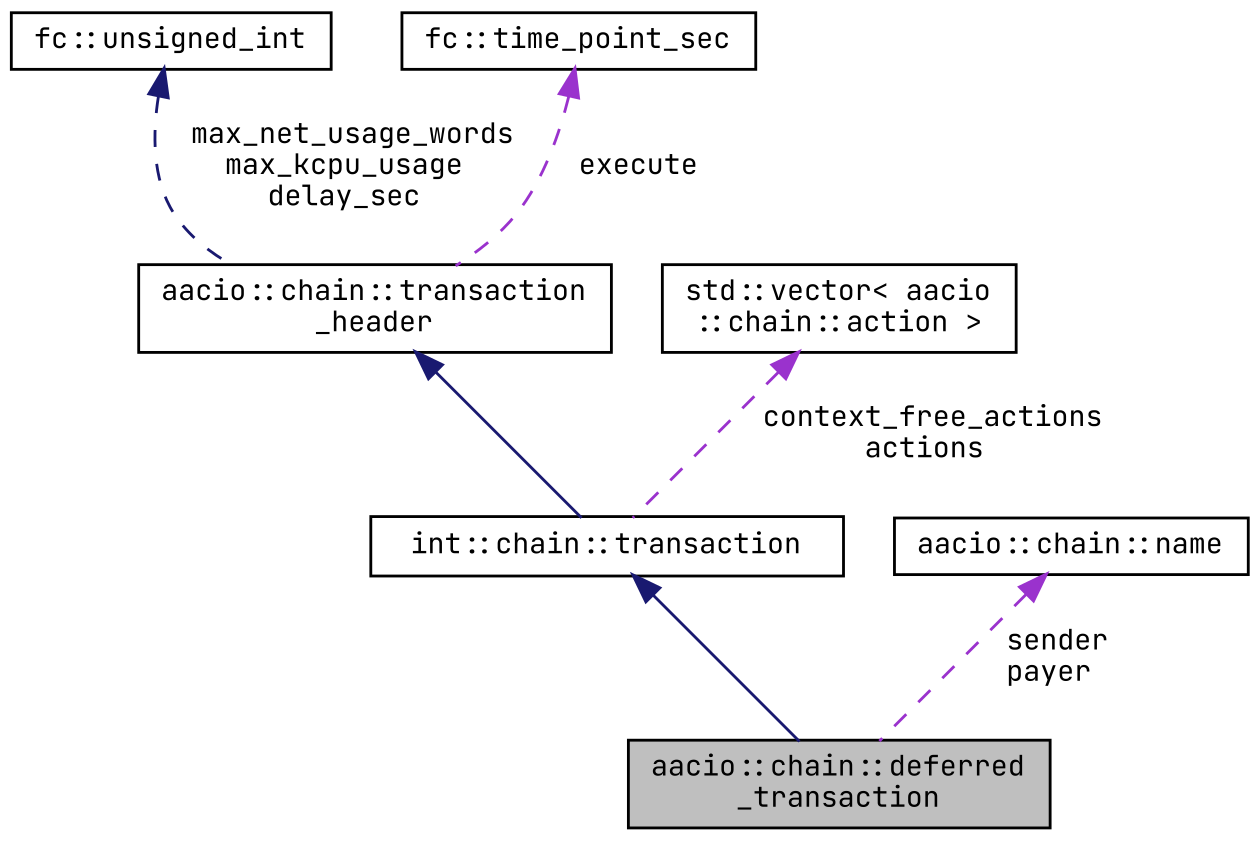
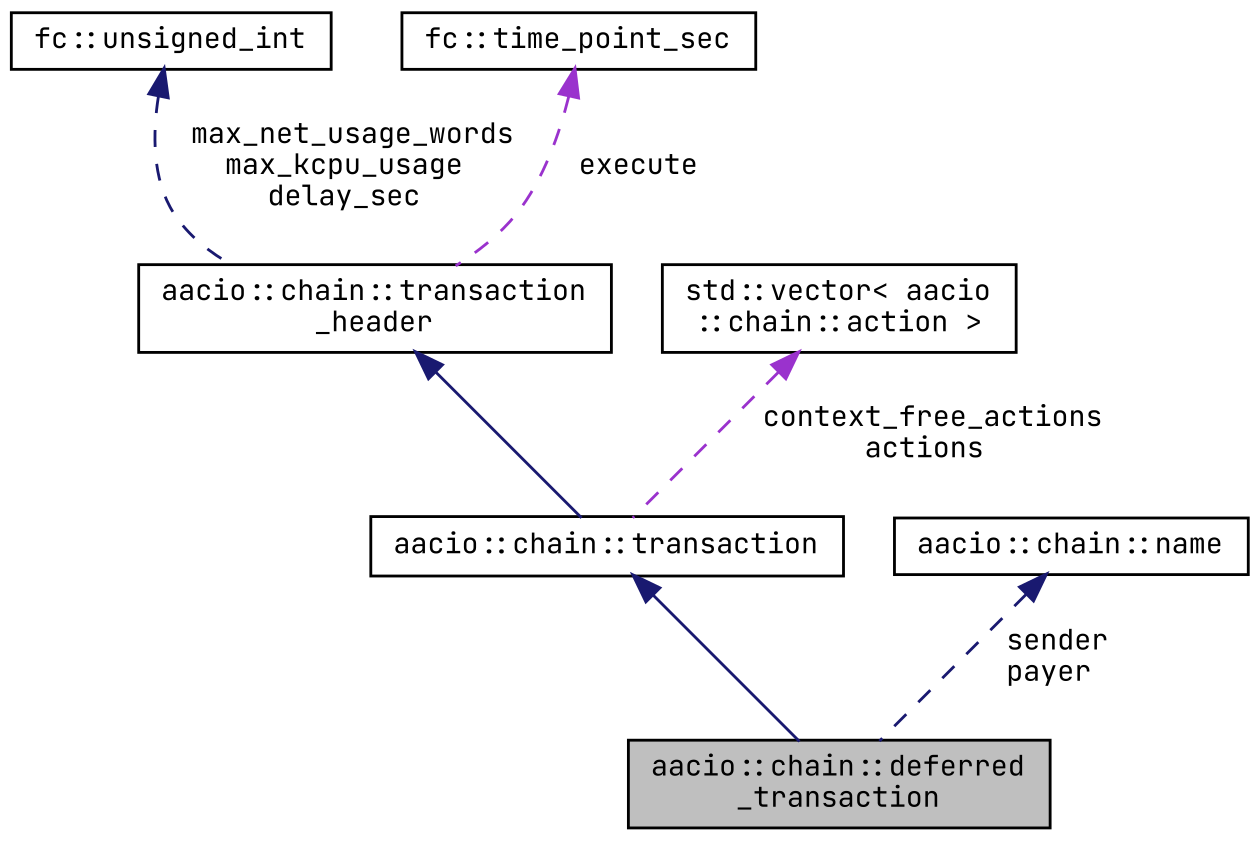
(607, 546) -> (607, 546)
(953, 668) -> (953, 668)
